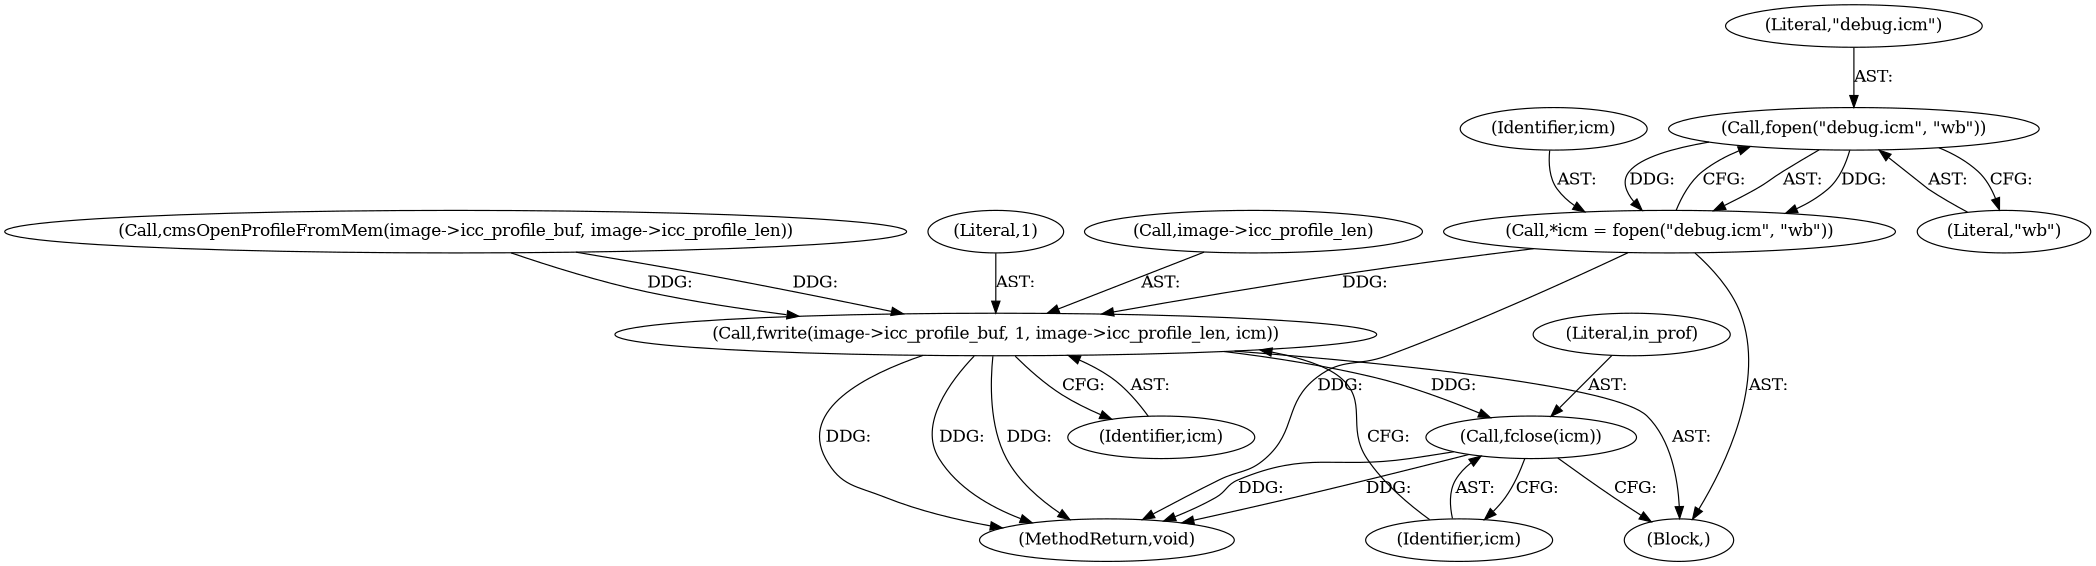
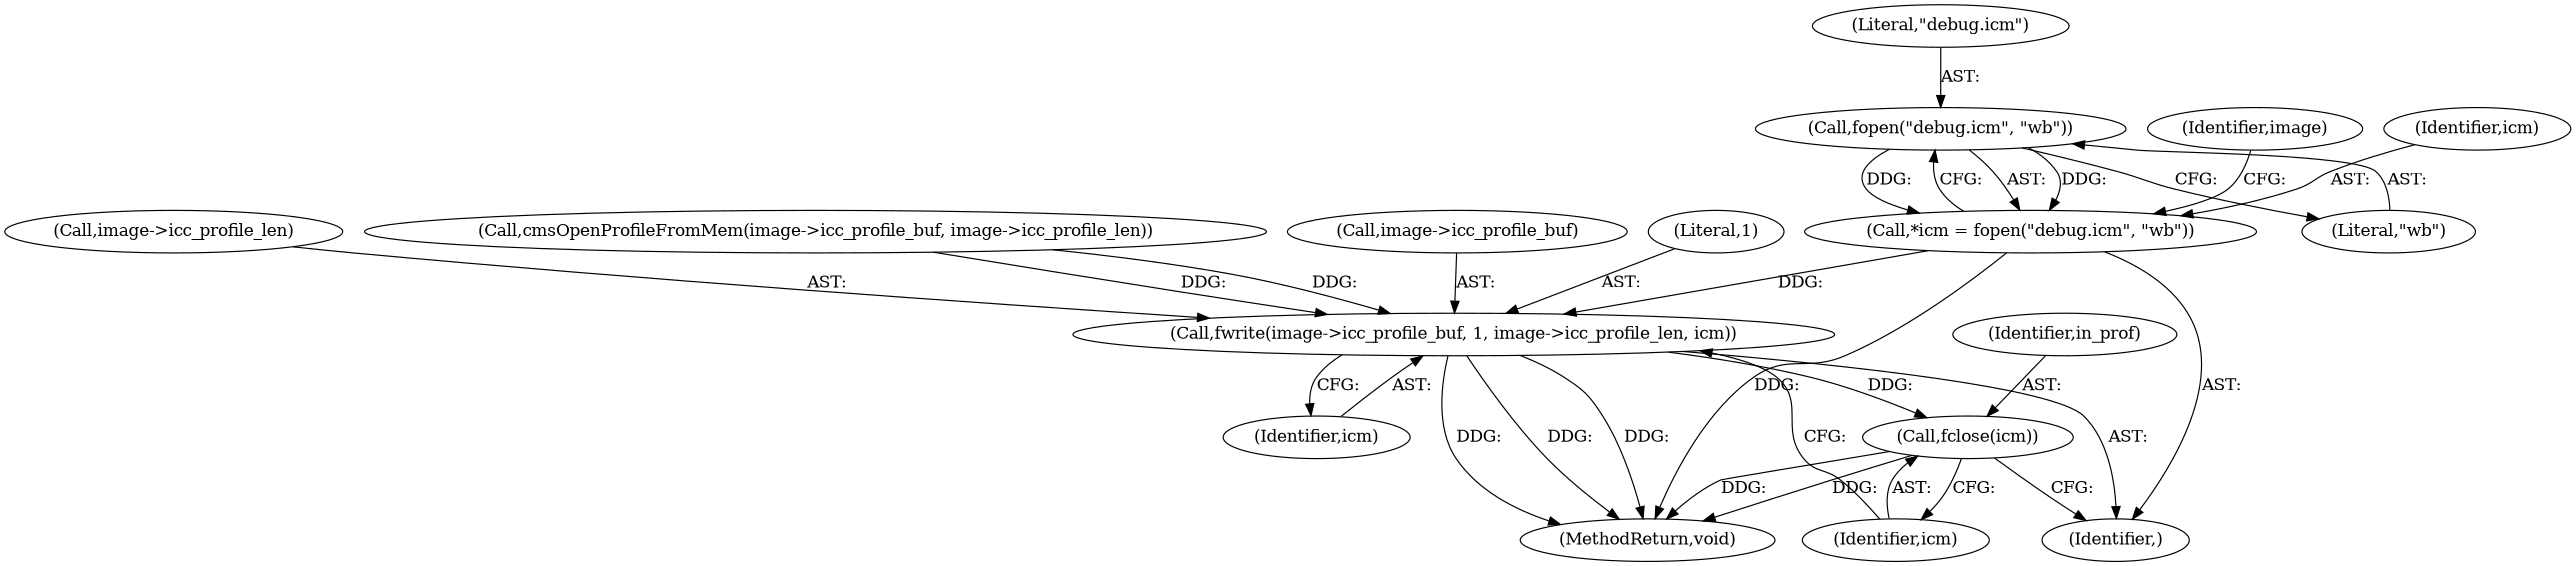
none -> (2255, 129)
none -> (1457, 232)
(1632, 334) -> (2065, 334)
(1679, 540) -> (2116, 540)
